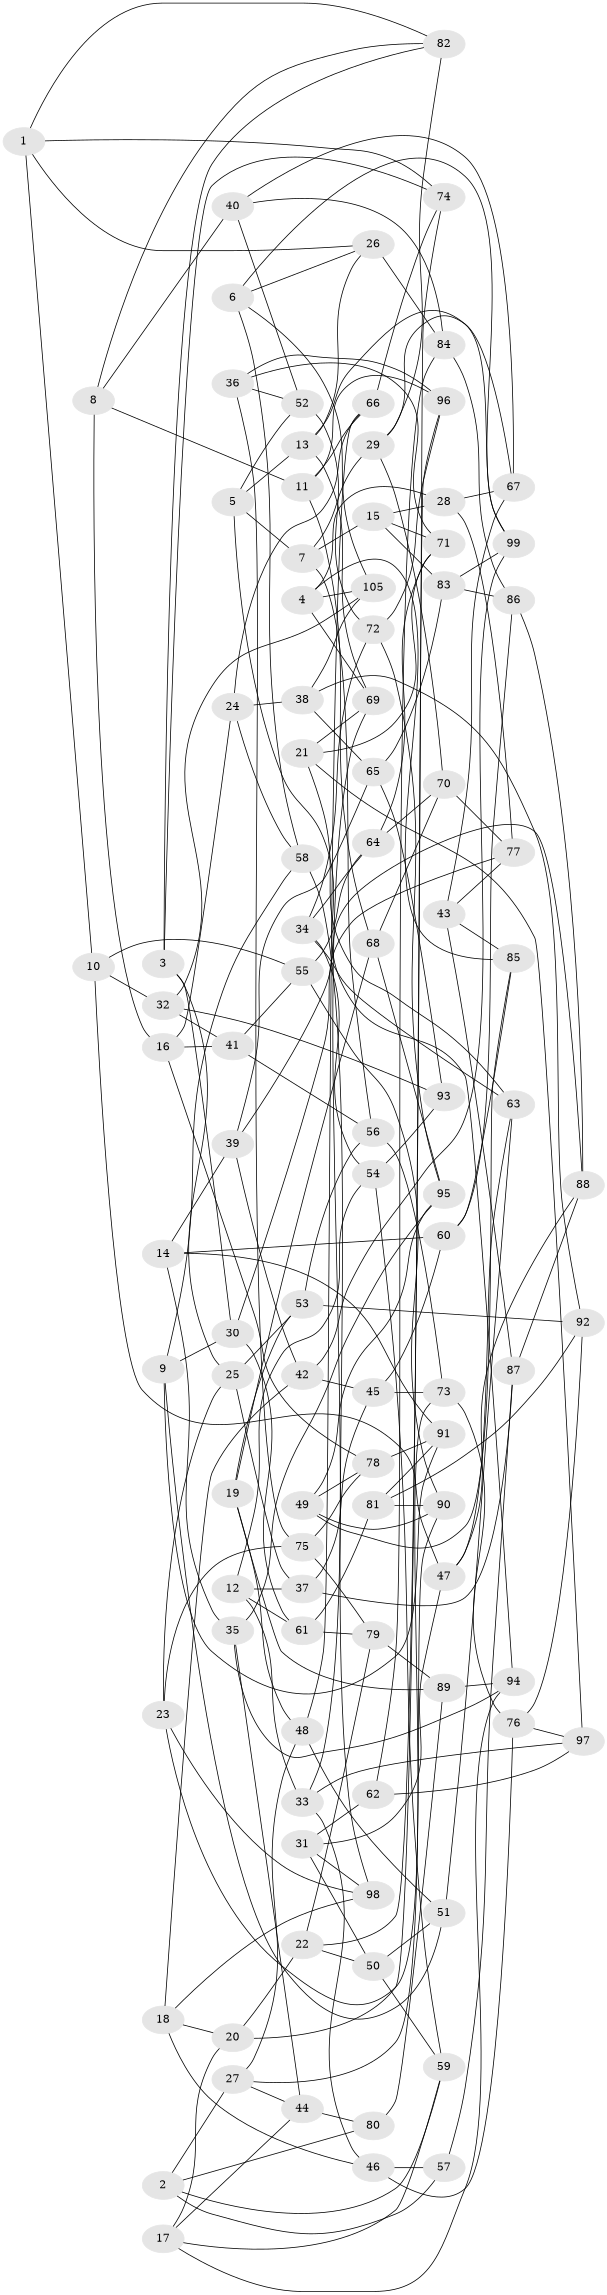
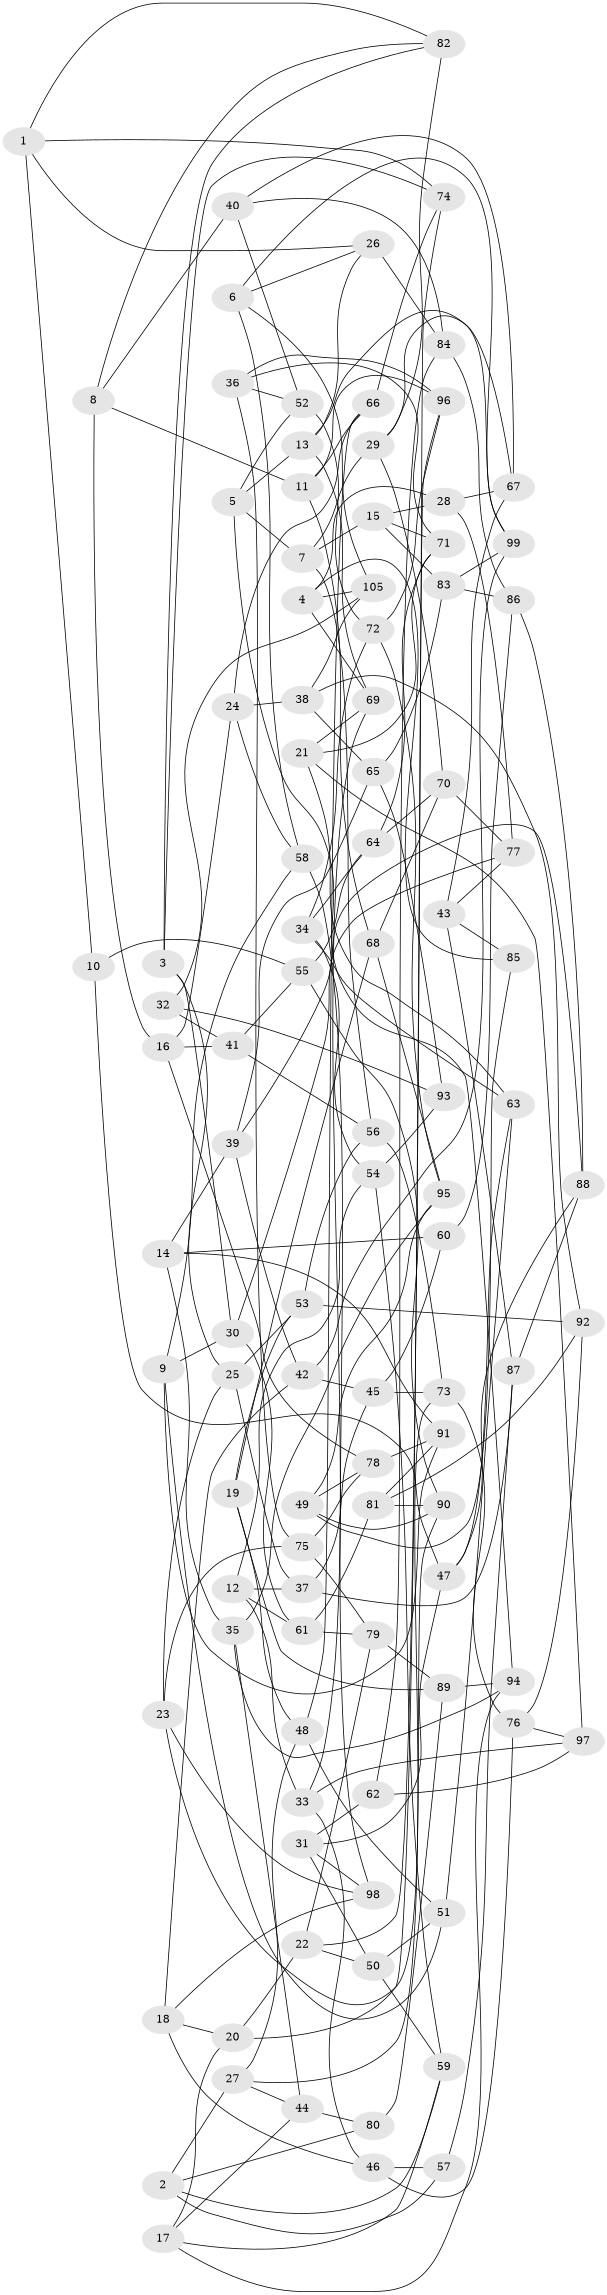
(125, 984) -> none
(490, 1101) -> none
